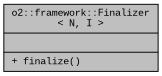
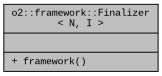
(46, 61) -> (49, 61)
